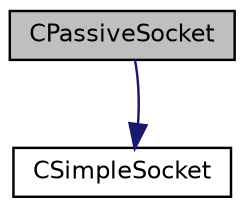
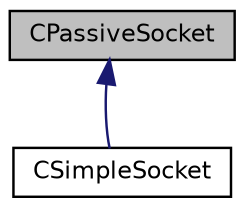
(138, 92) -> (106, 116)
